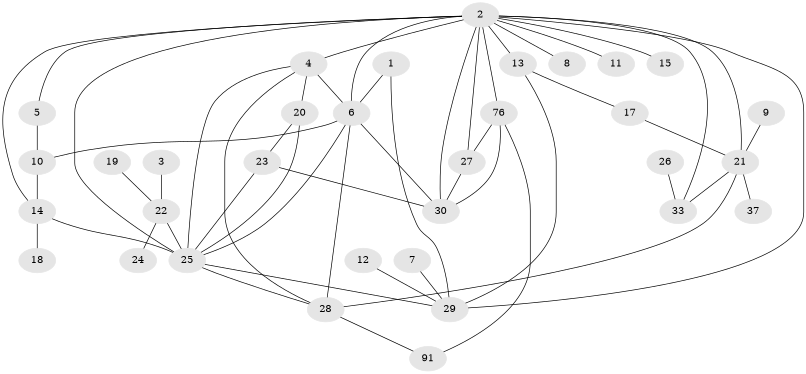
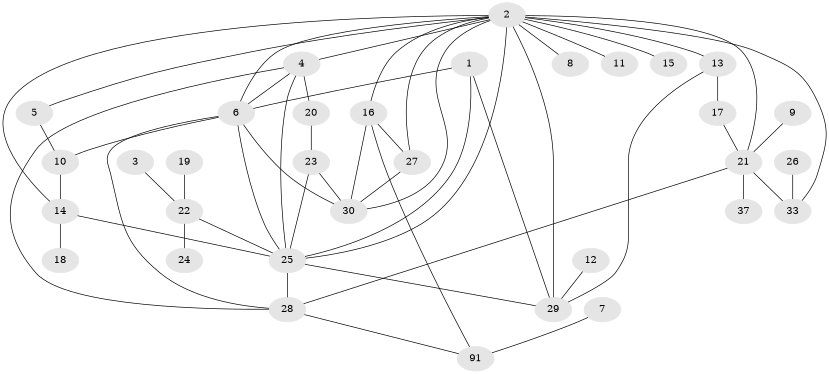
(499, 113) -> (369, 113)
(267, 201) -> (428, 200)
(431, 285) -> (540, 336)
